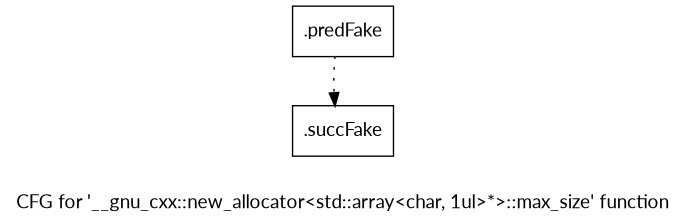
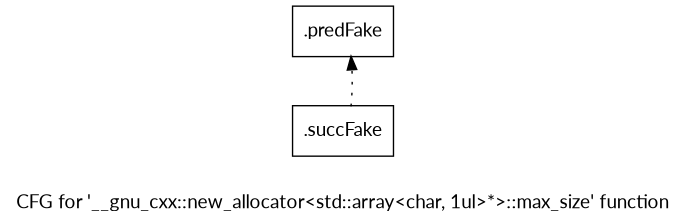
(334, 74) -> (352, 88)
